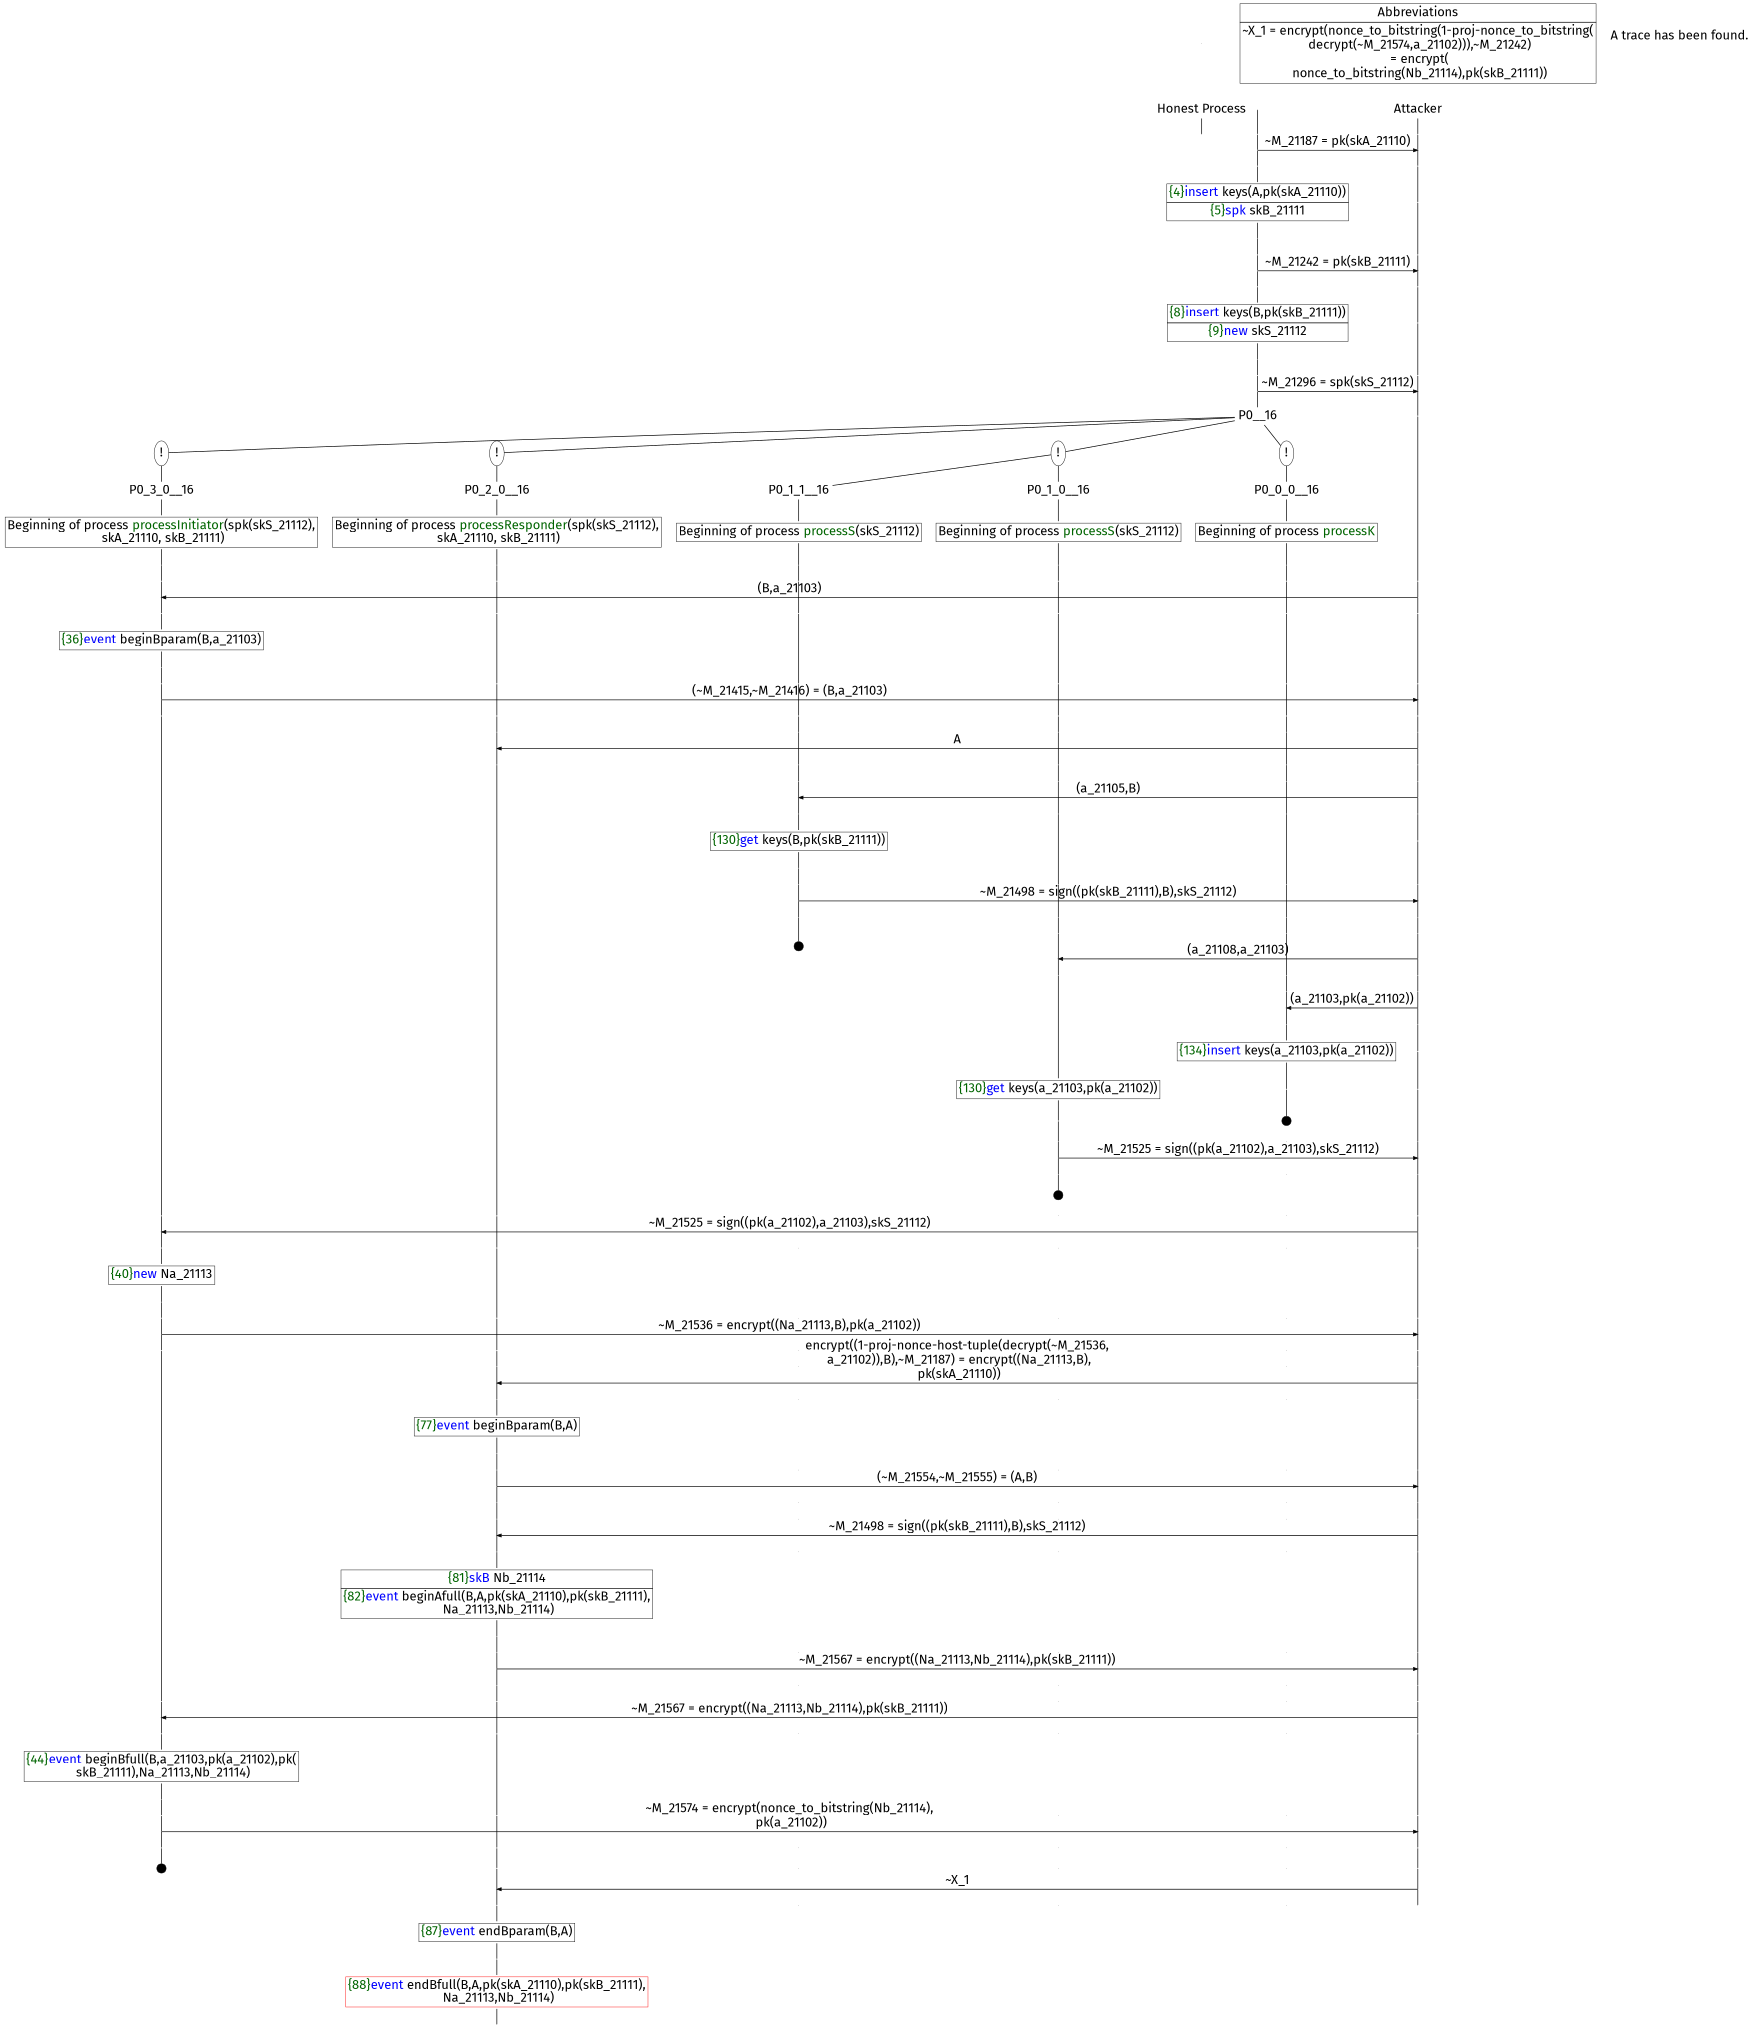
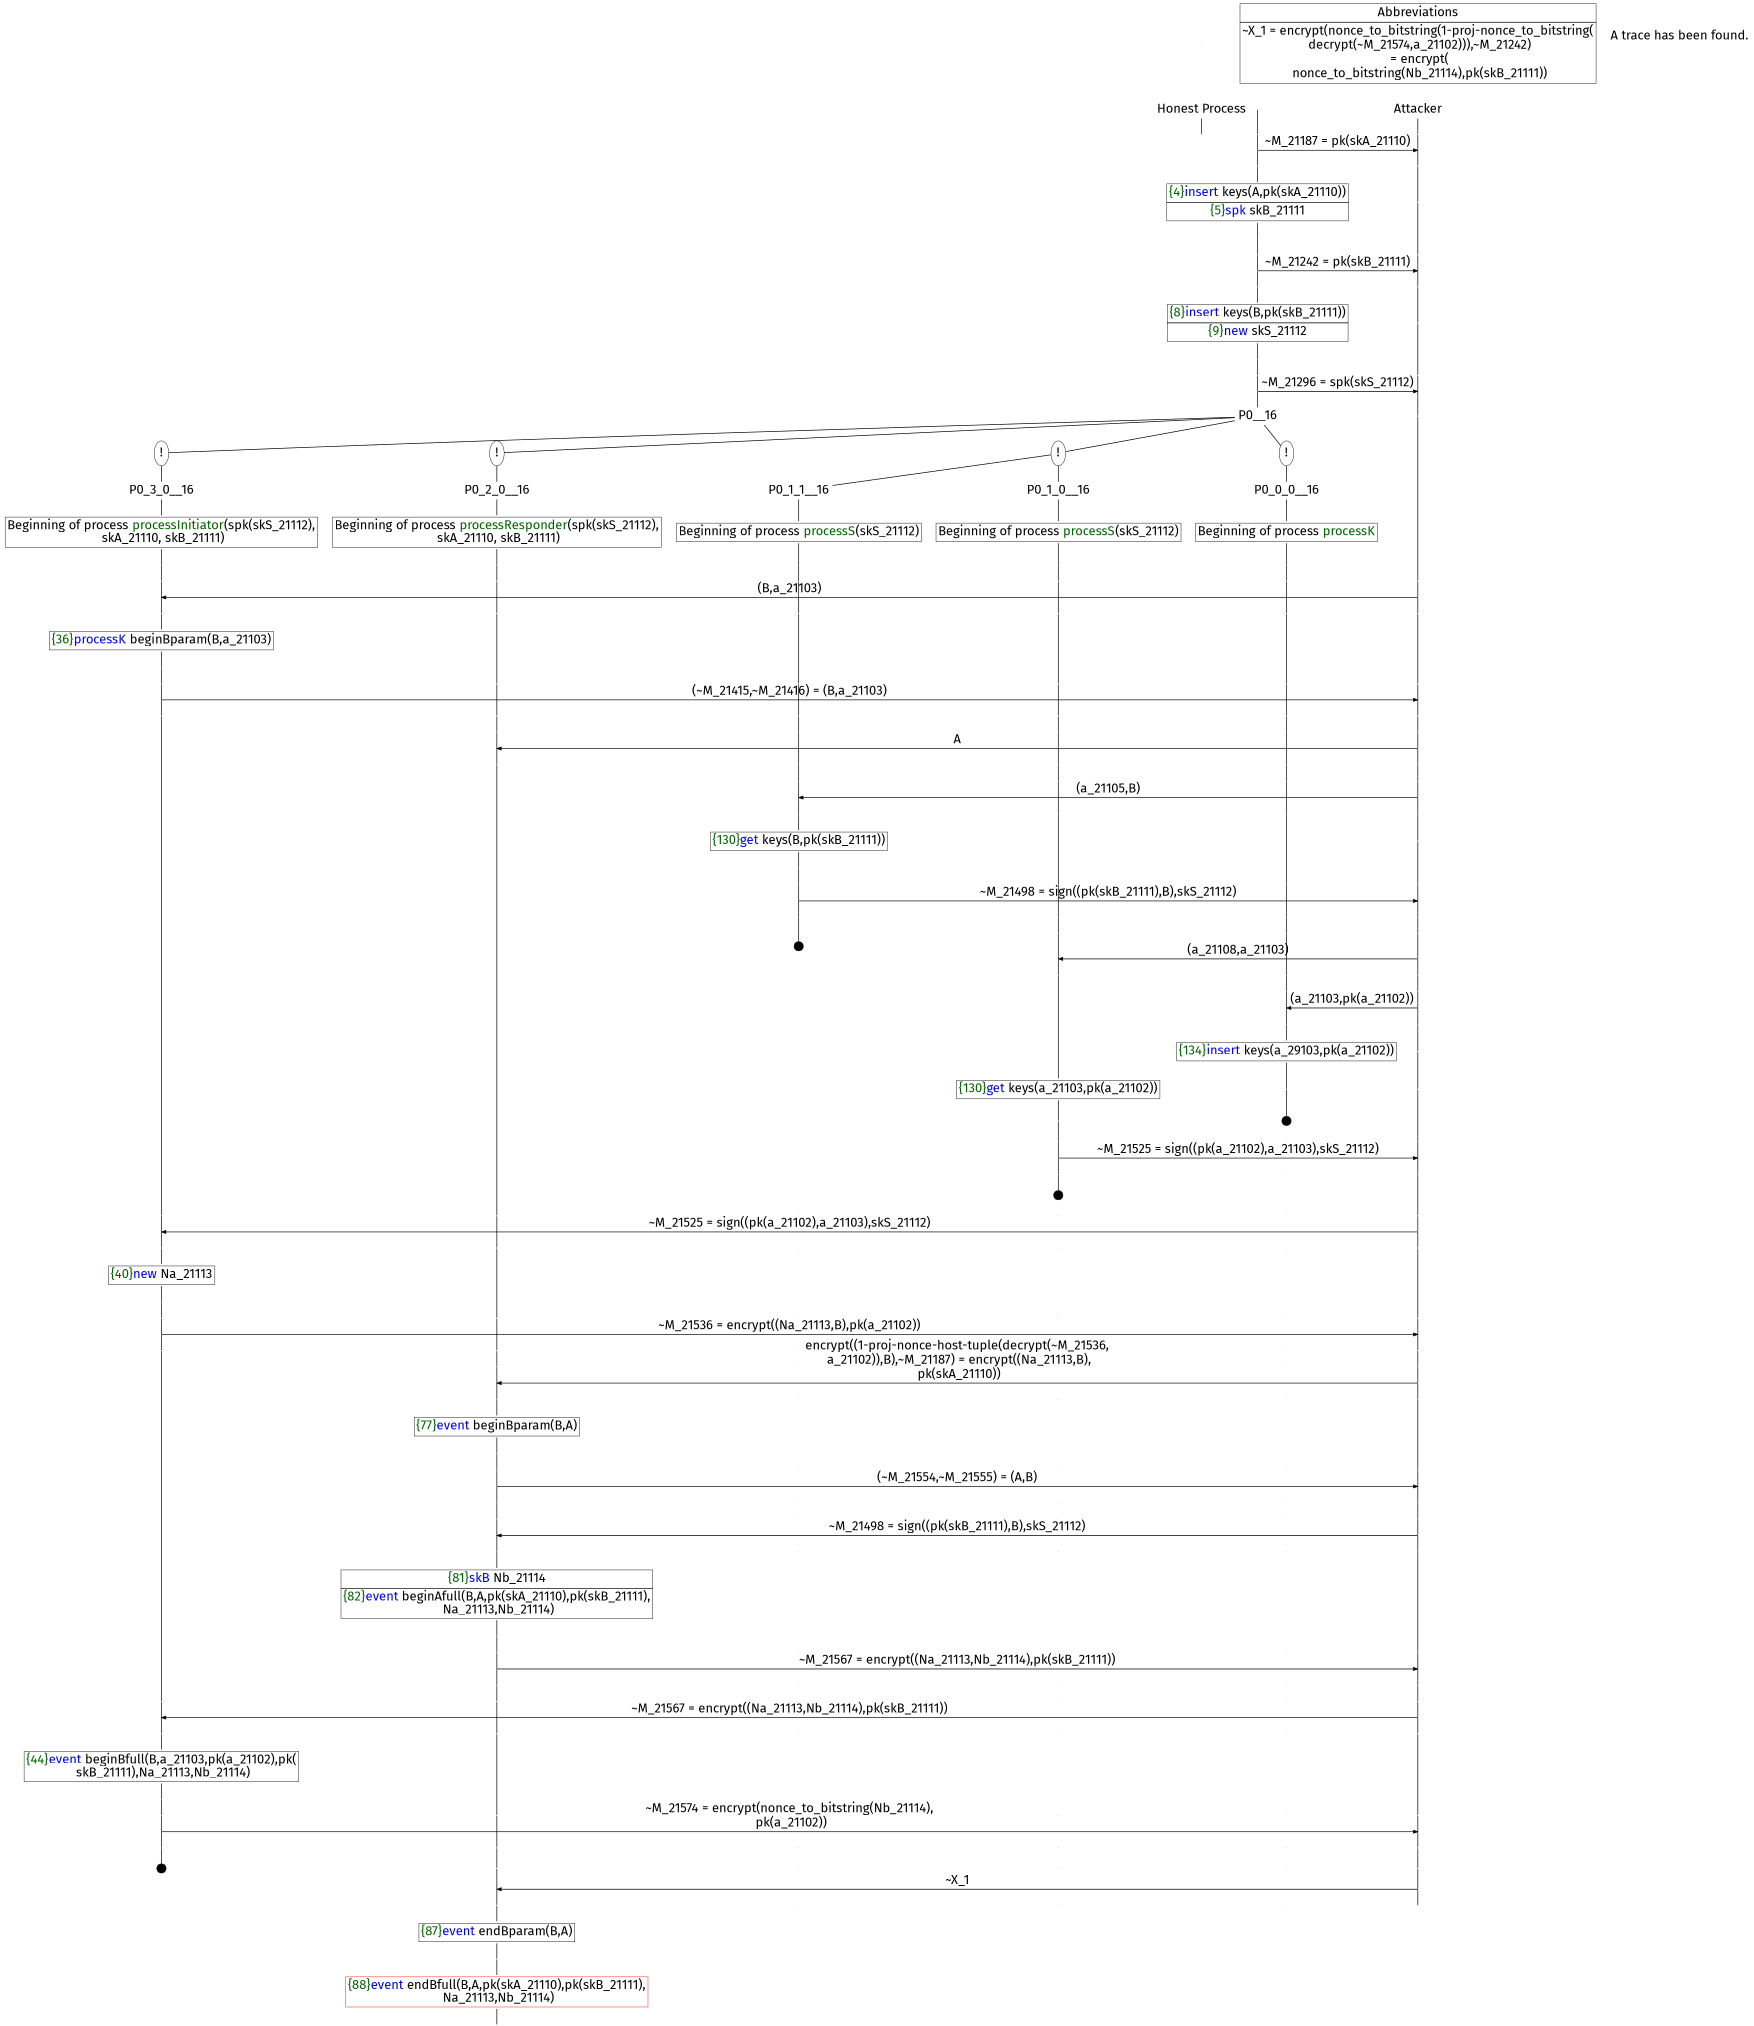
(100, 640) -> (100, 640)
(1319, 1051) -> (1319, 1051)
